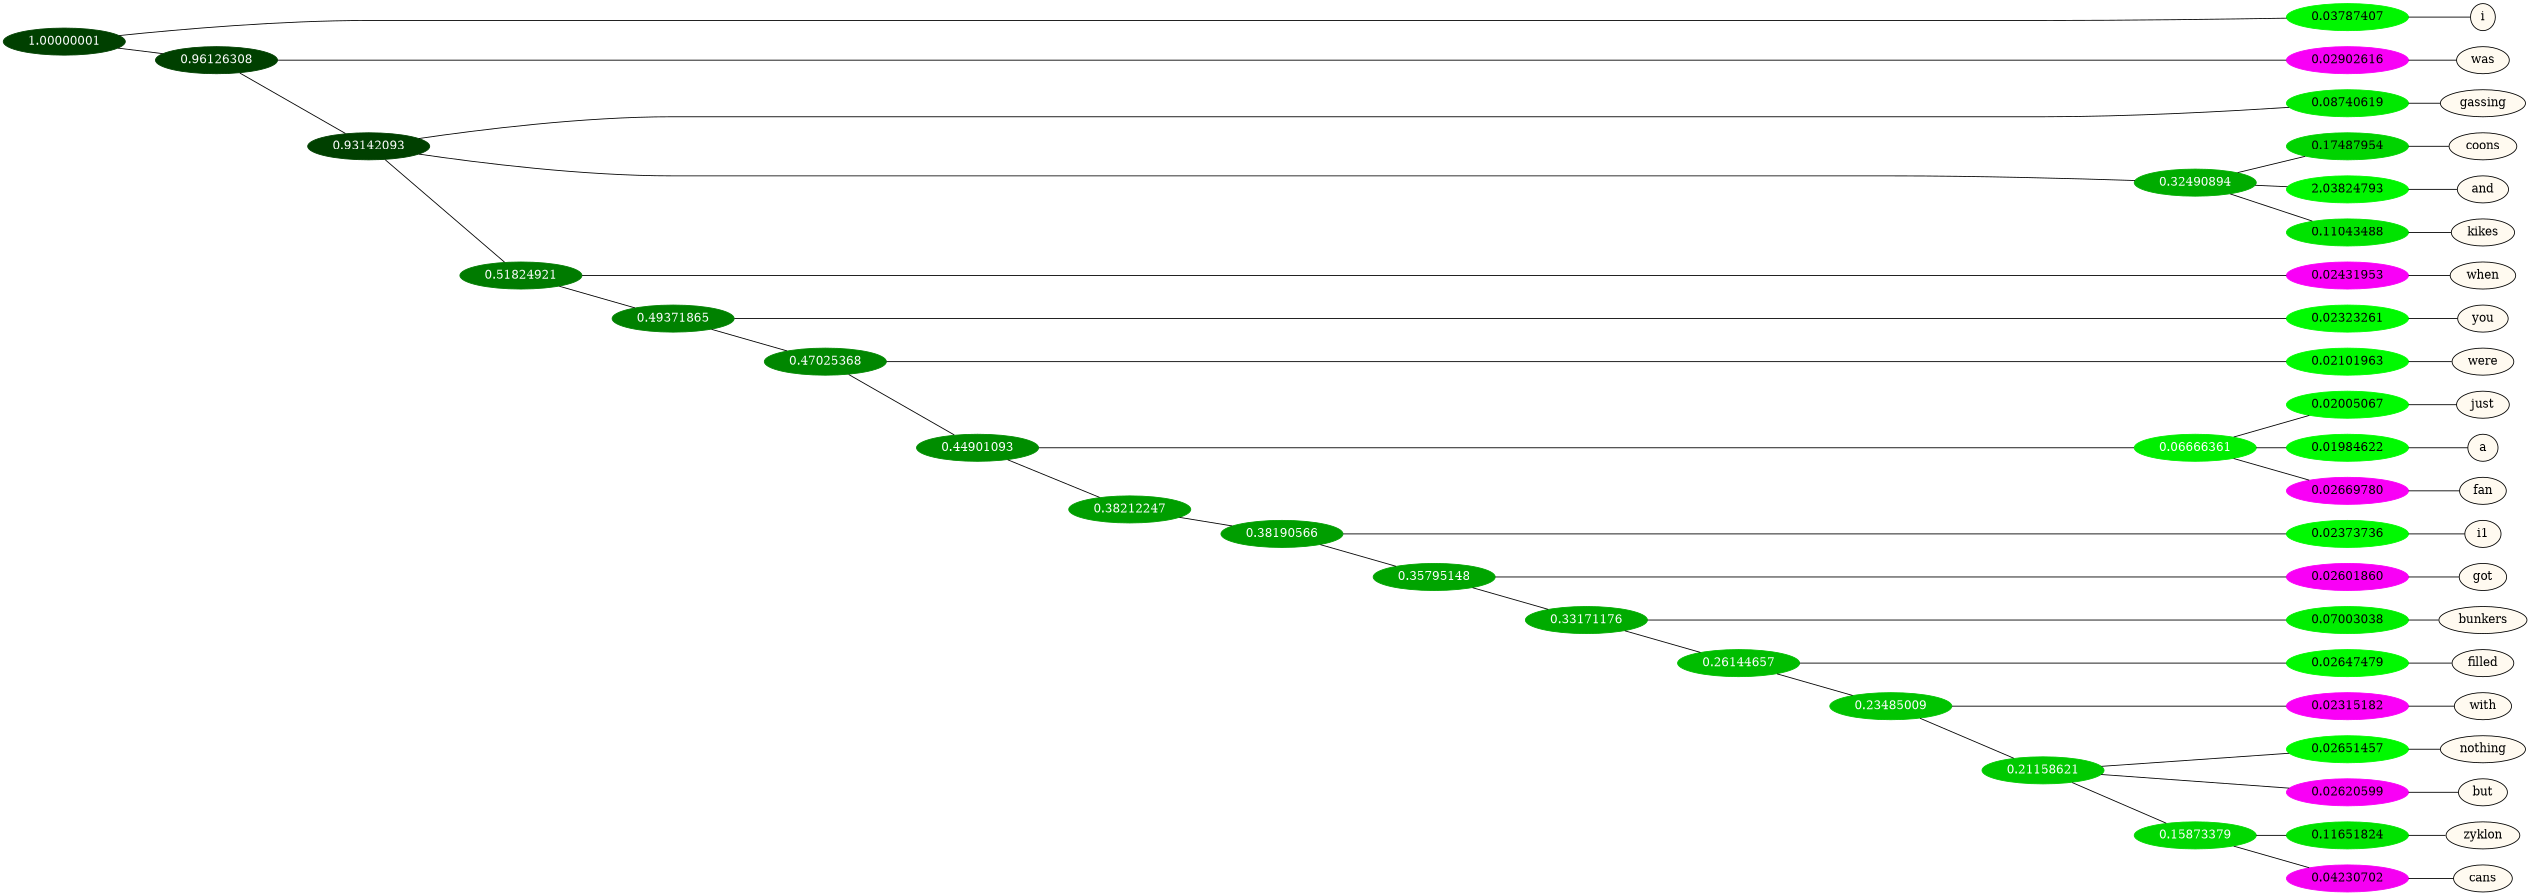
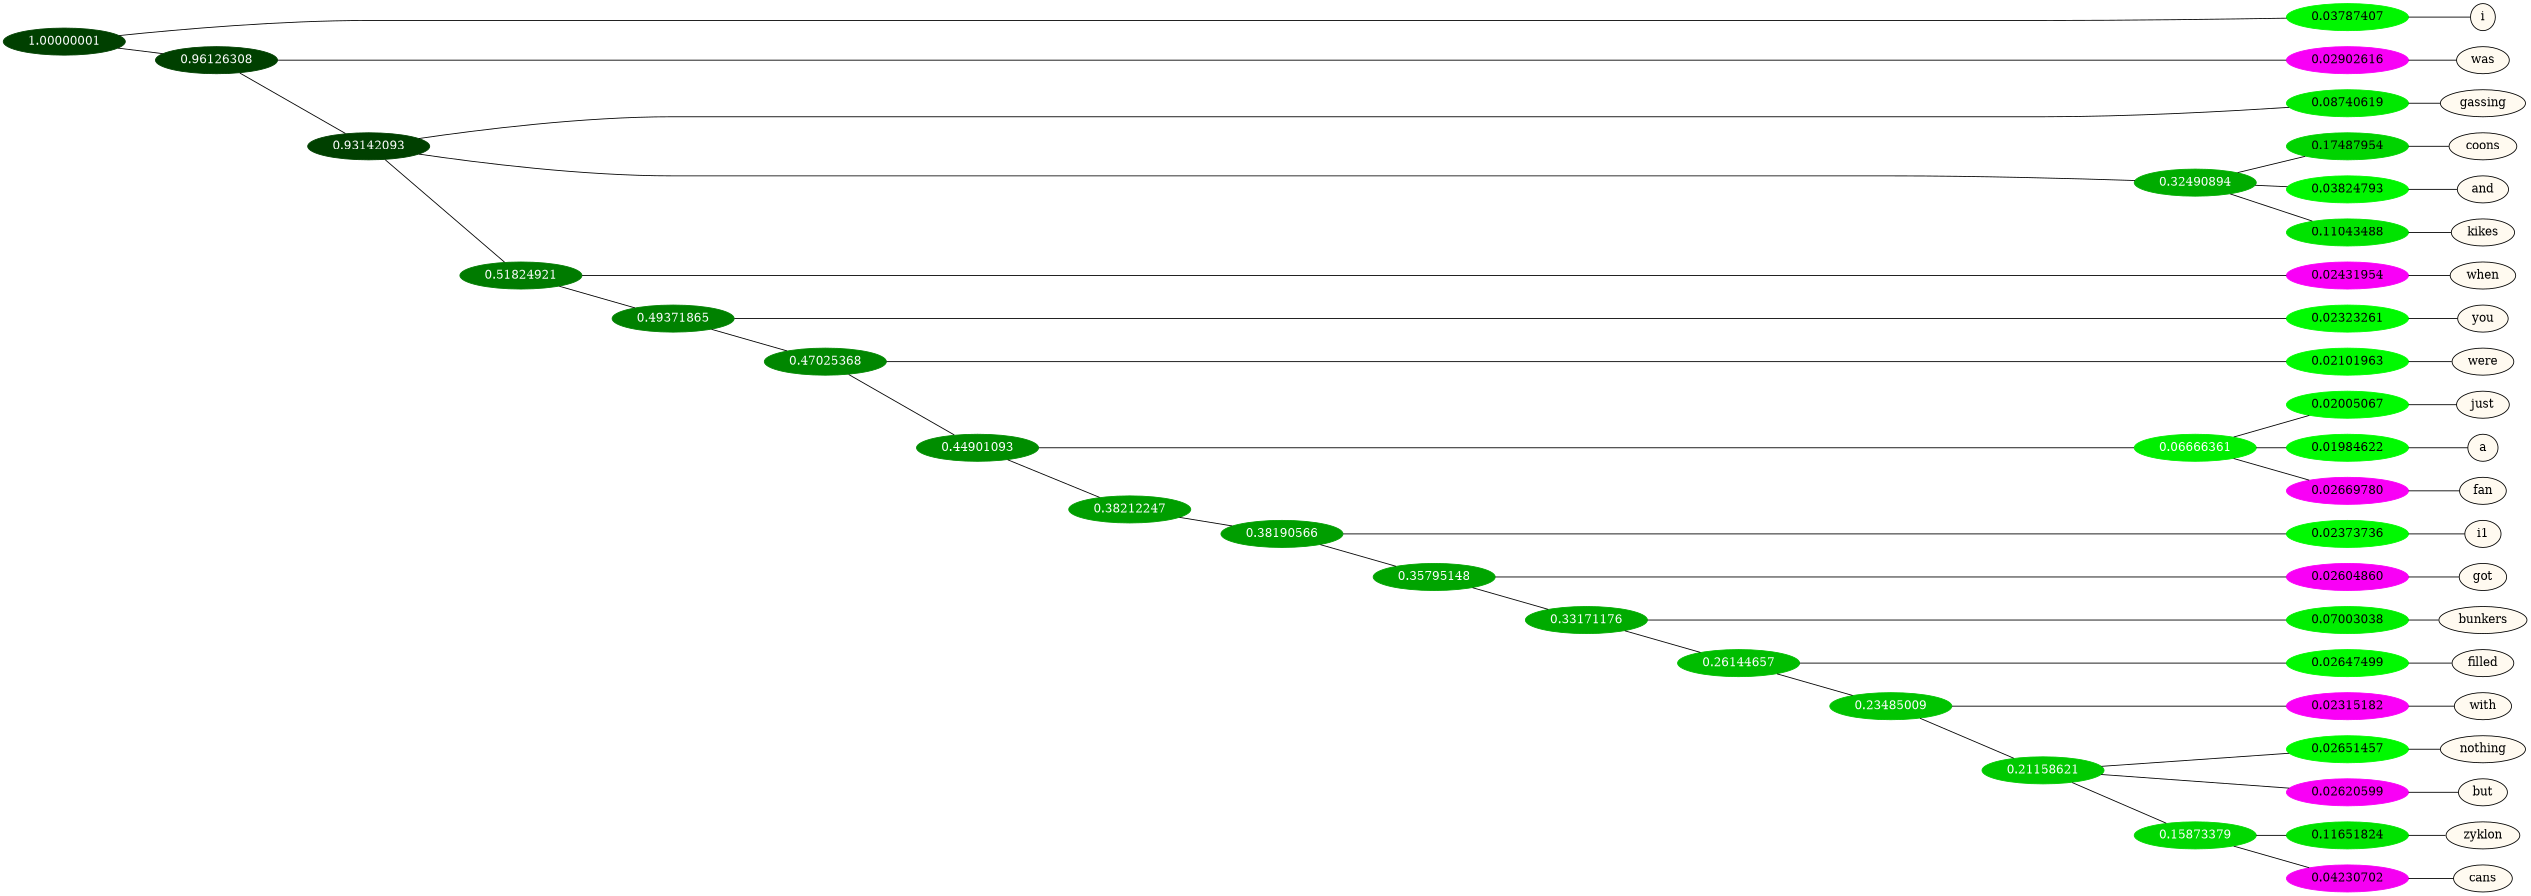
(2347, 189) -> (2347, 189)
(2347, 275) -> (2347, 275)
(2347, 577) -> (2347, 577)
(2347, 663) -> (2347, 663)
